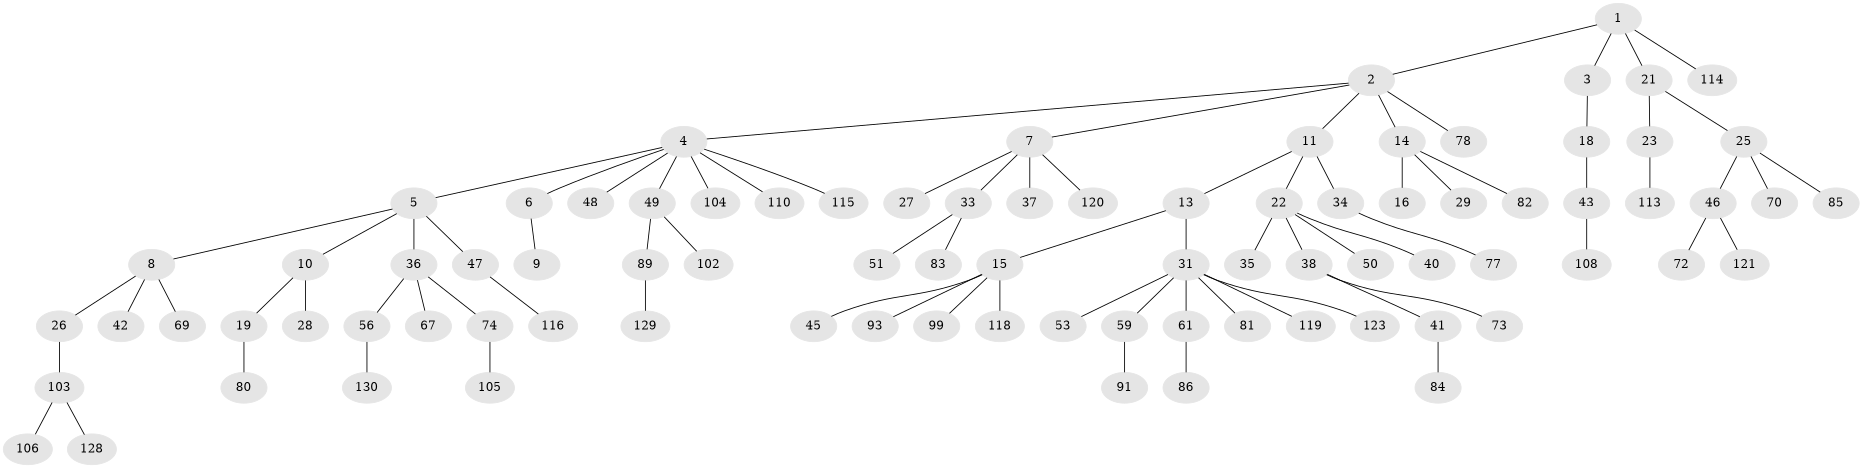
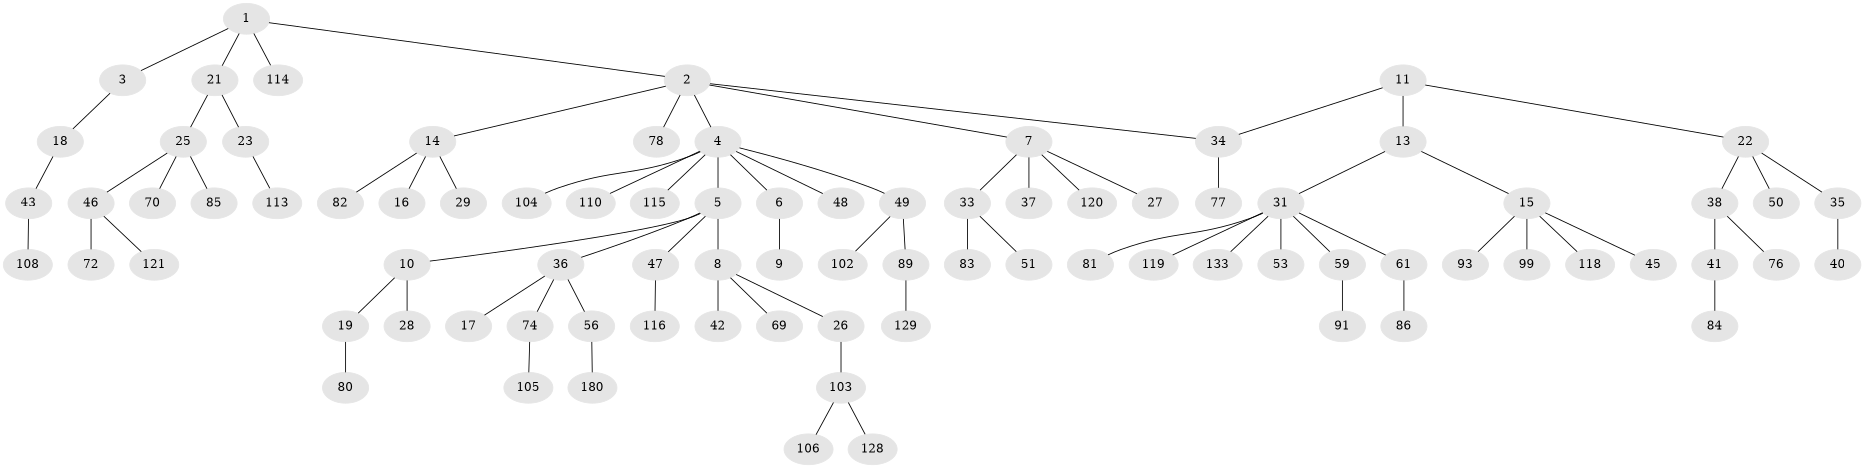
(1341, 111) -> (953, 111)
(1356, 234) -> (1838, 234)
(428, 326) -> (469, 326)
(1375, 326) -> (1218, 265)
(1500, 326) -> (1776, 265)
(367, 388) -> (592, 388)
